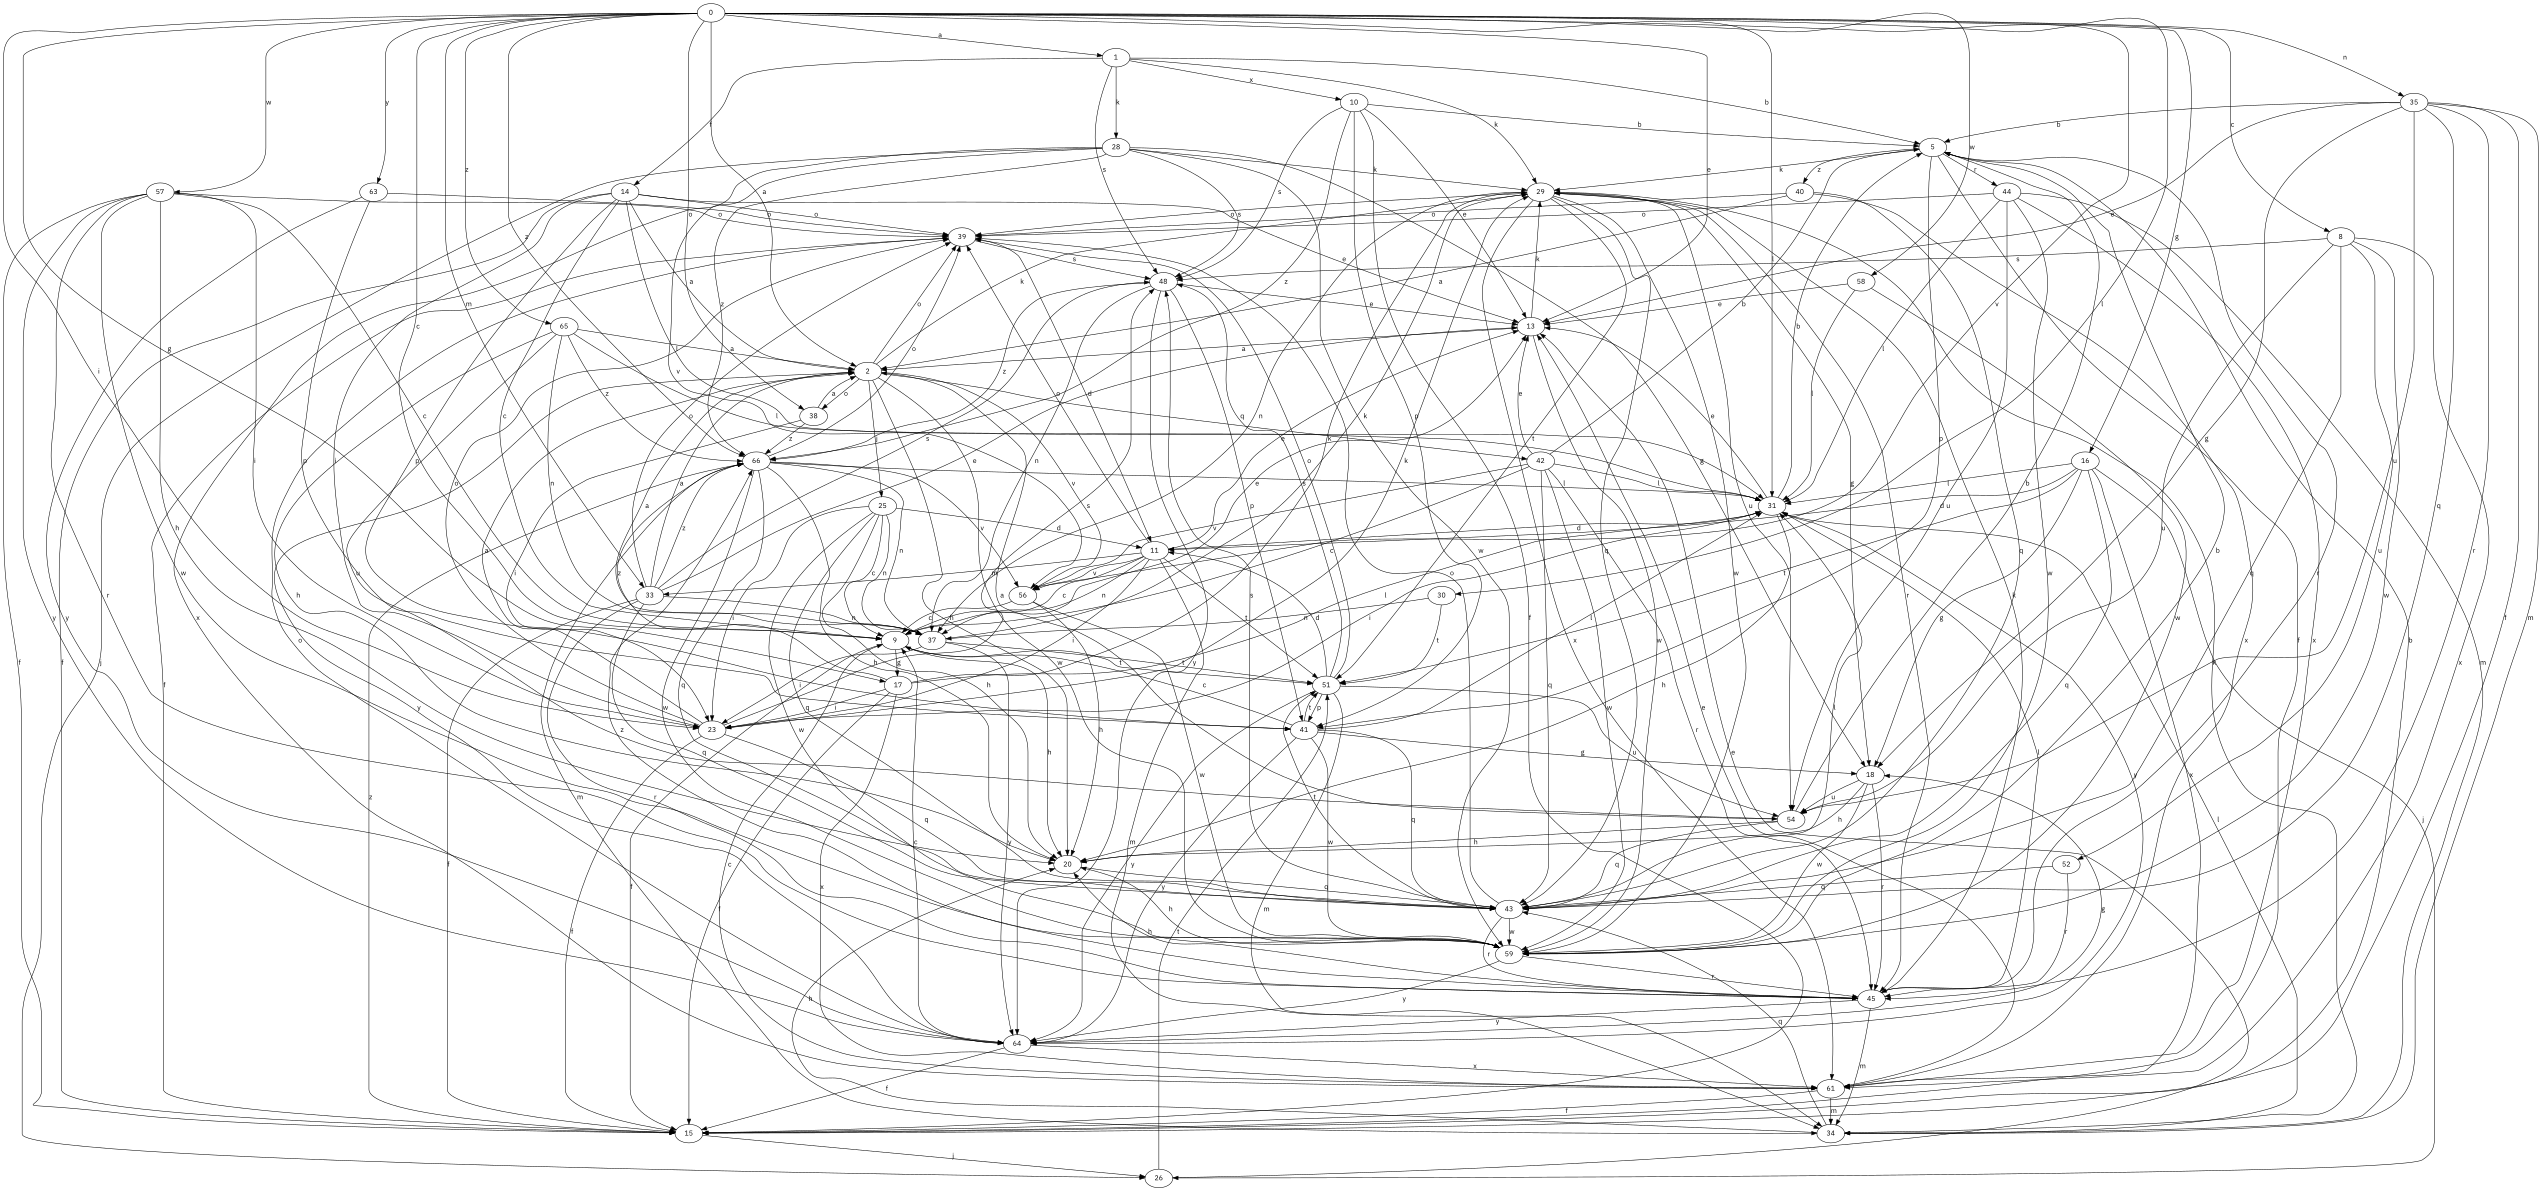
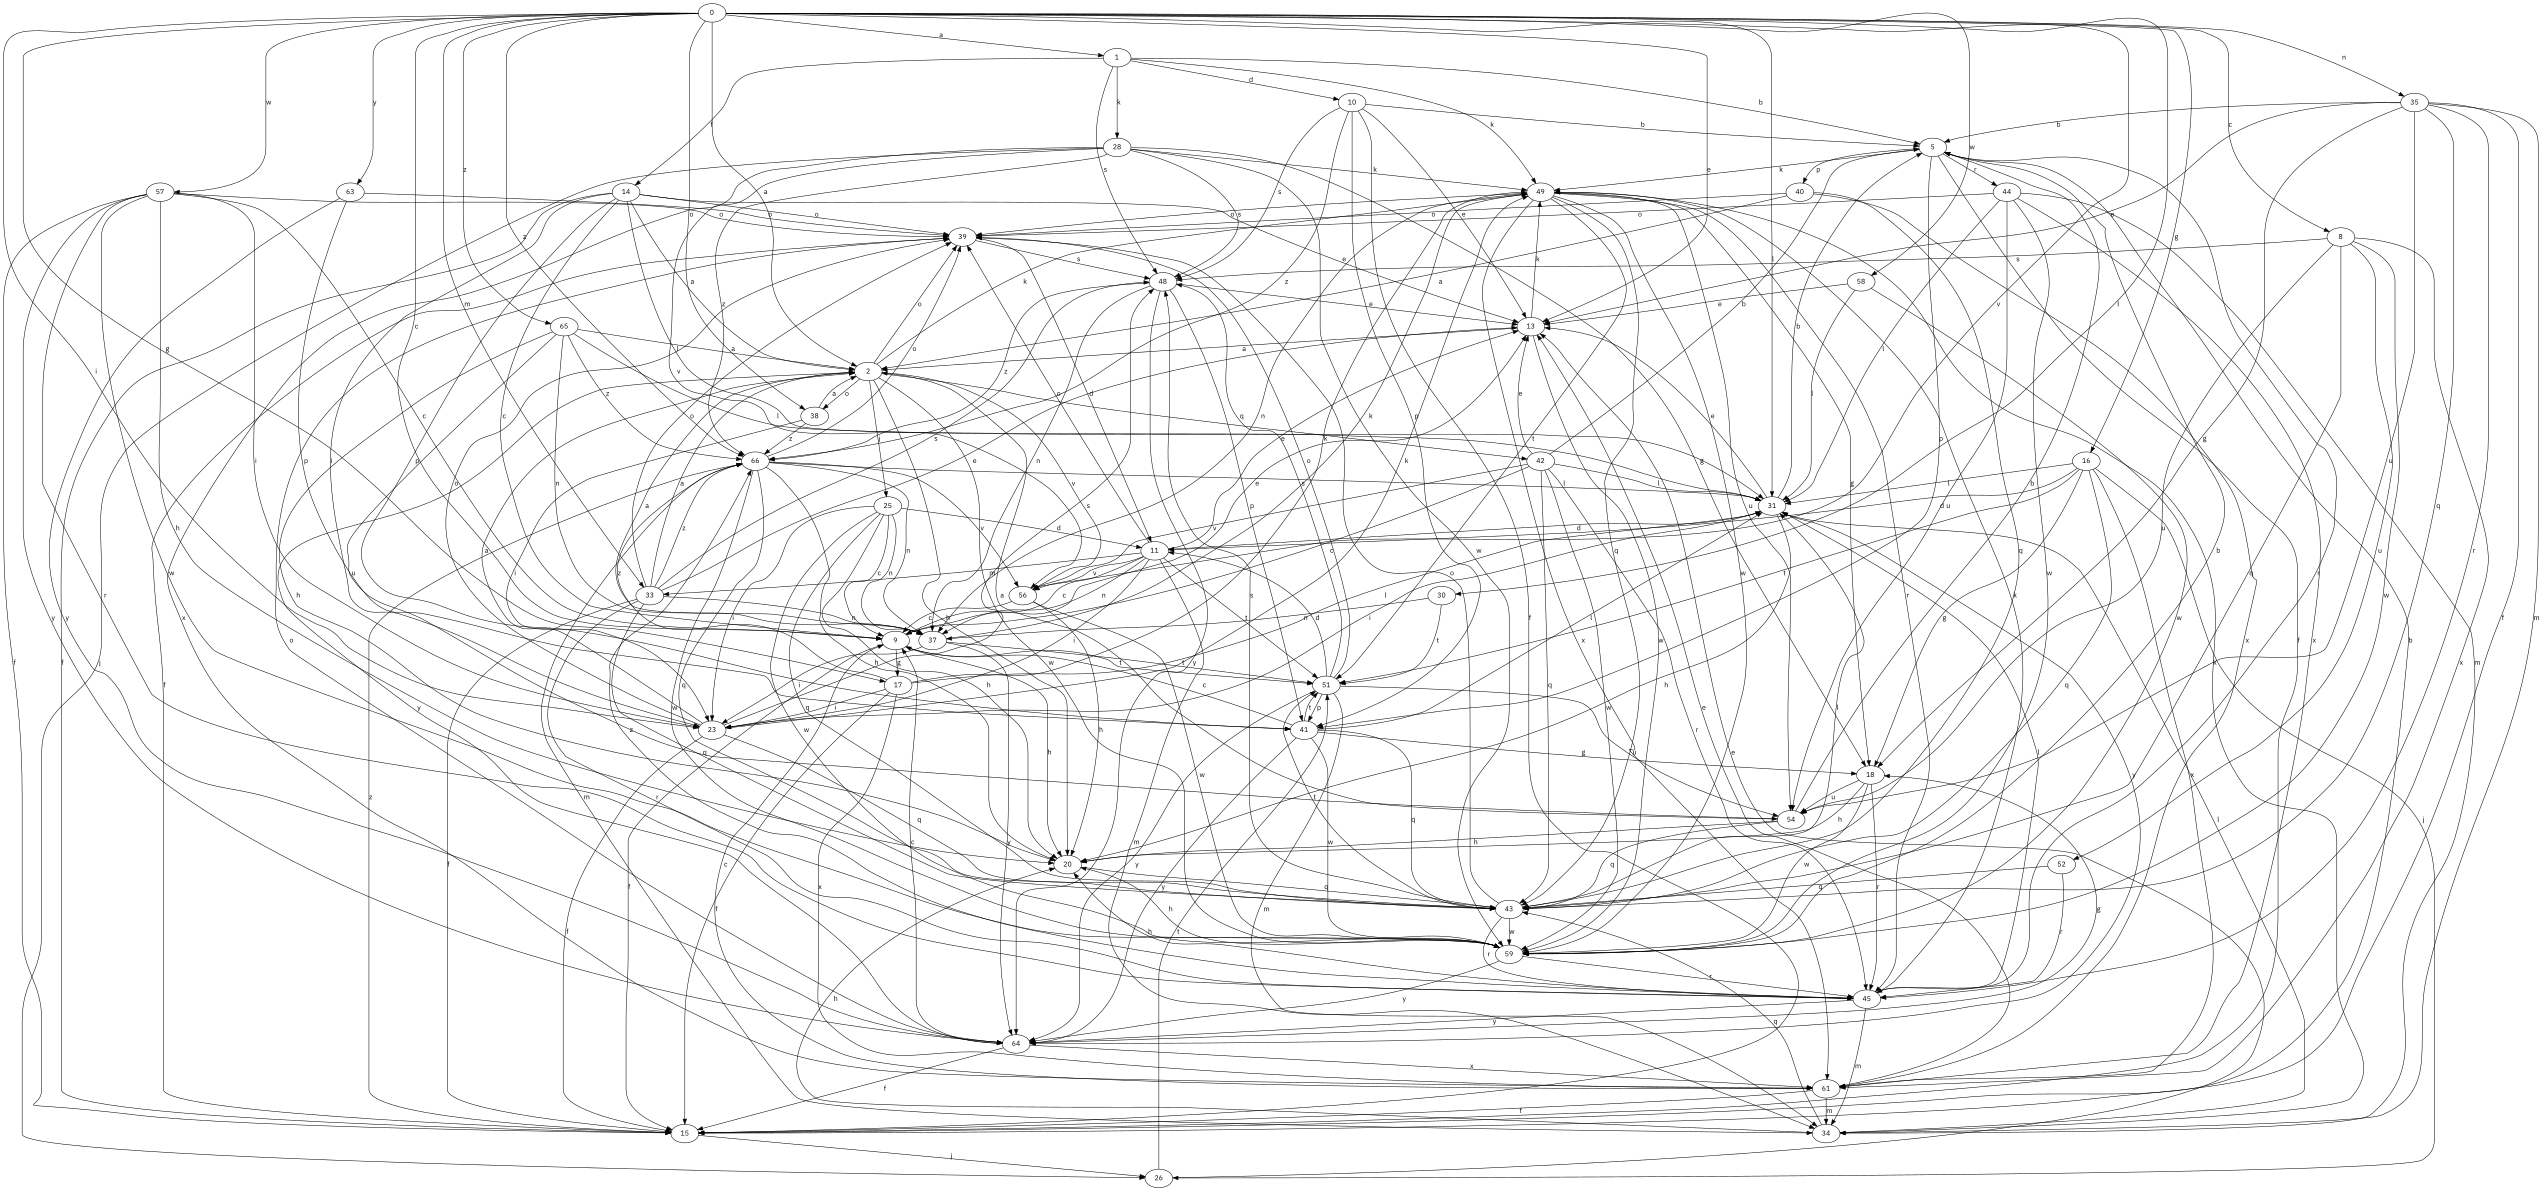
(1251, 80) -> (1251, 80)
(1819, 170) -> (1819, 170)
(1541, 192) -> (1541, 192)
